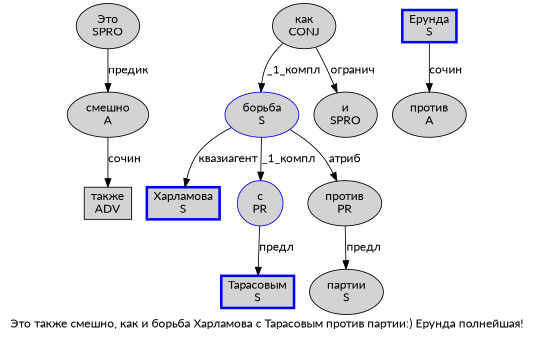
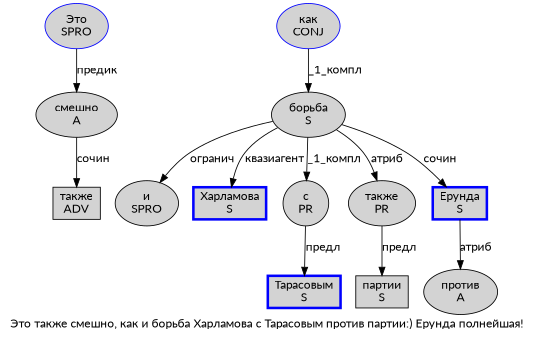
(108, 26) -> (77, 26)
(304, 26) -> (308, 26)
(325, 66) -> (214, 140)
(446, 70) -> (476, 248)
(262, 115) -> (308, 115)
none -> (395, 146)
(260, 203) -> (306, 203)
(345, 203) -> (382, 203)
(346, 292) -> (382, 292)
